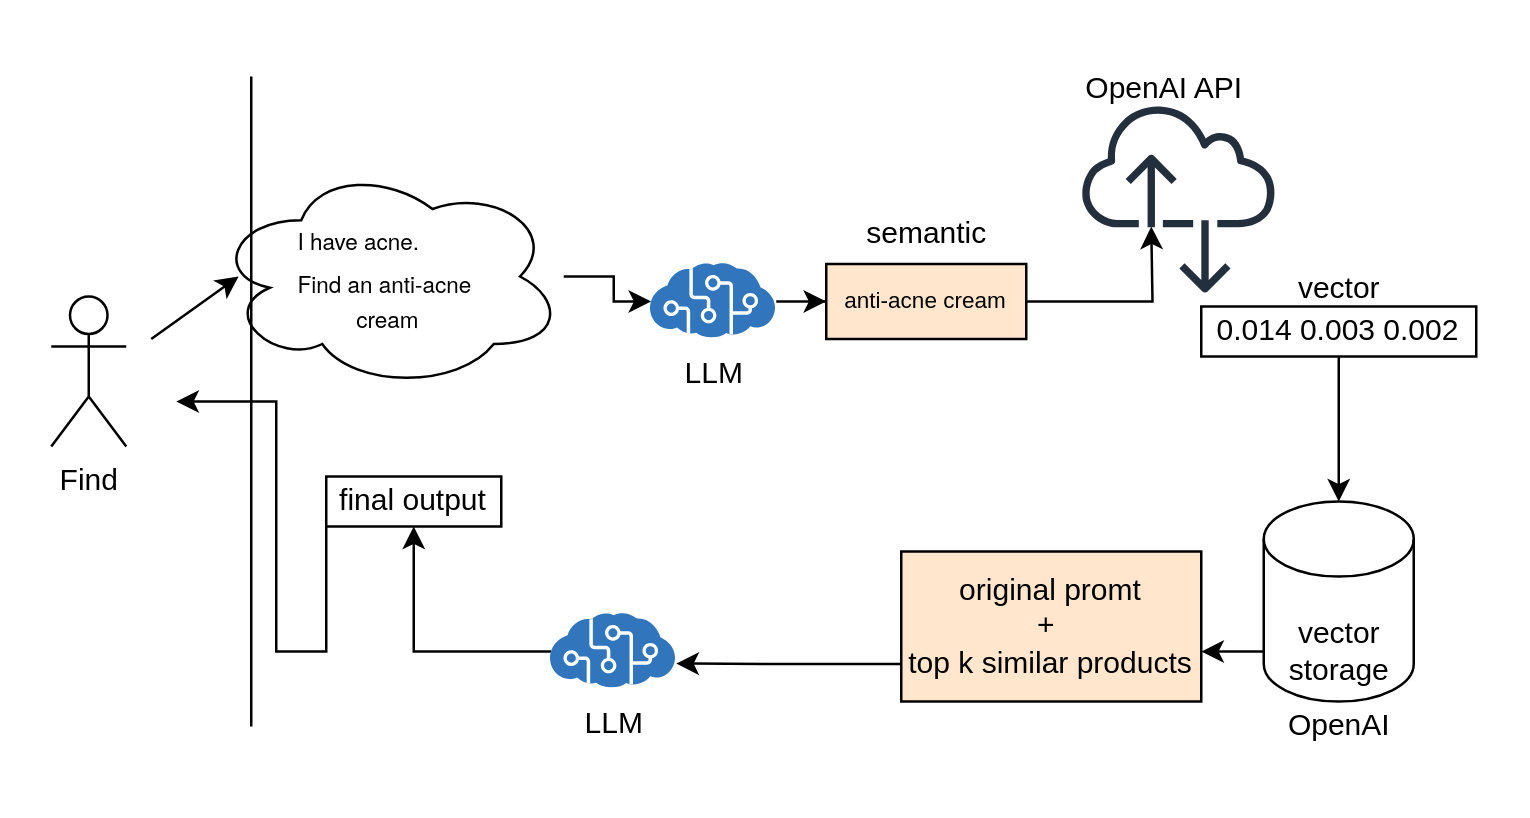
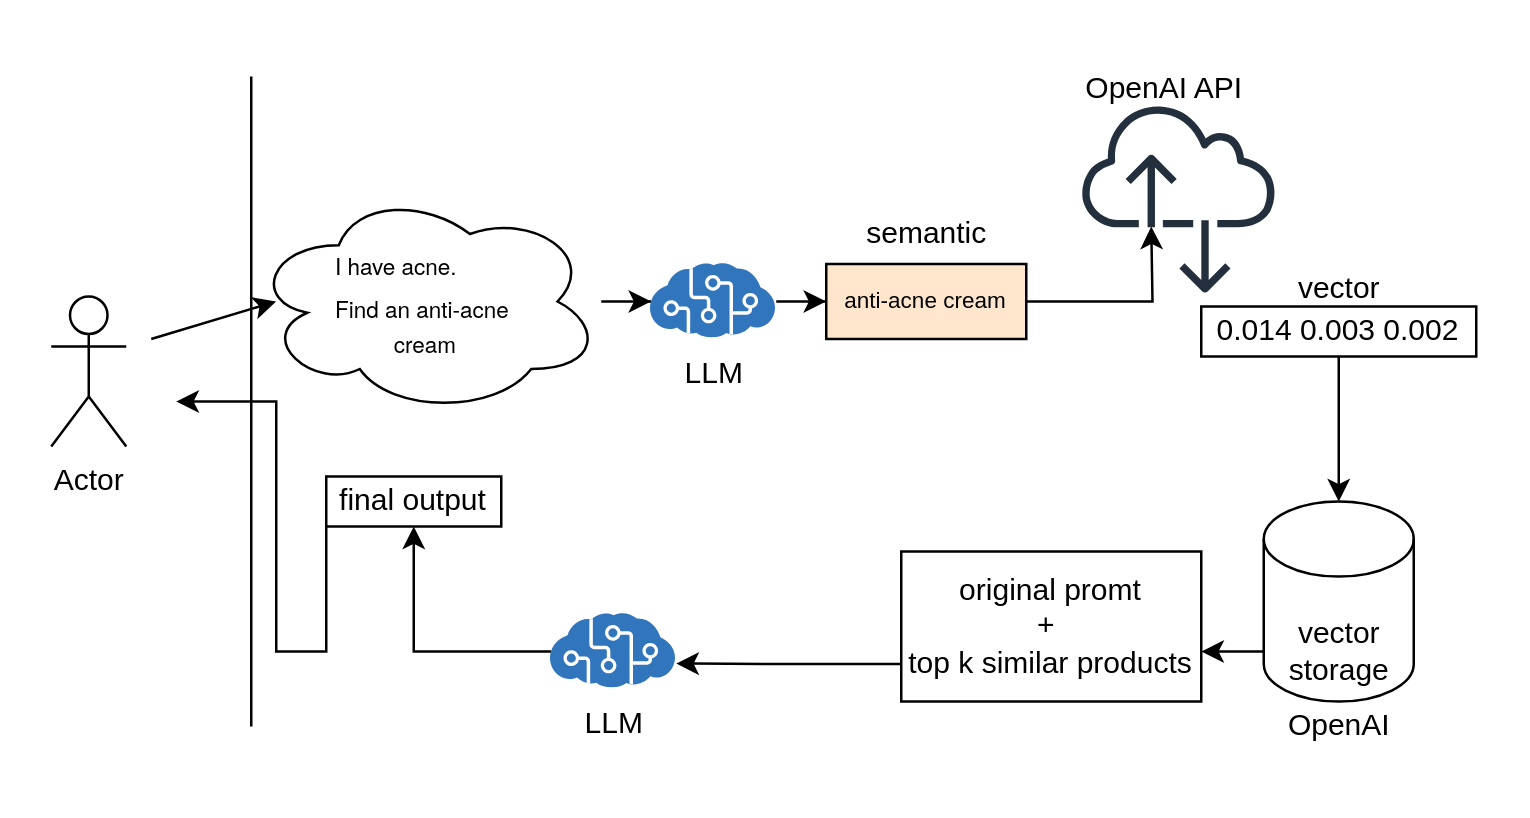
(389, 276) -> (426, 301)
(90, 482) -> (90, 482)
(1051, 626) -> (1051, 626)
